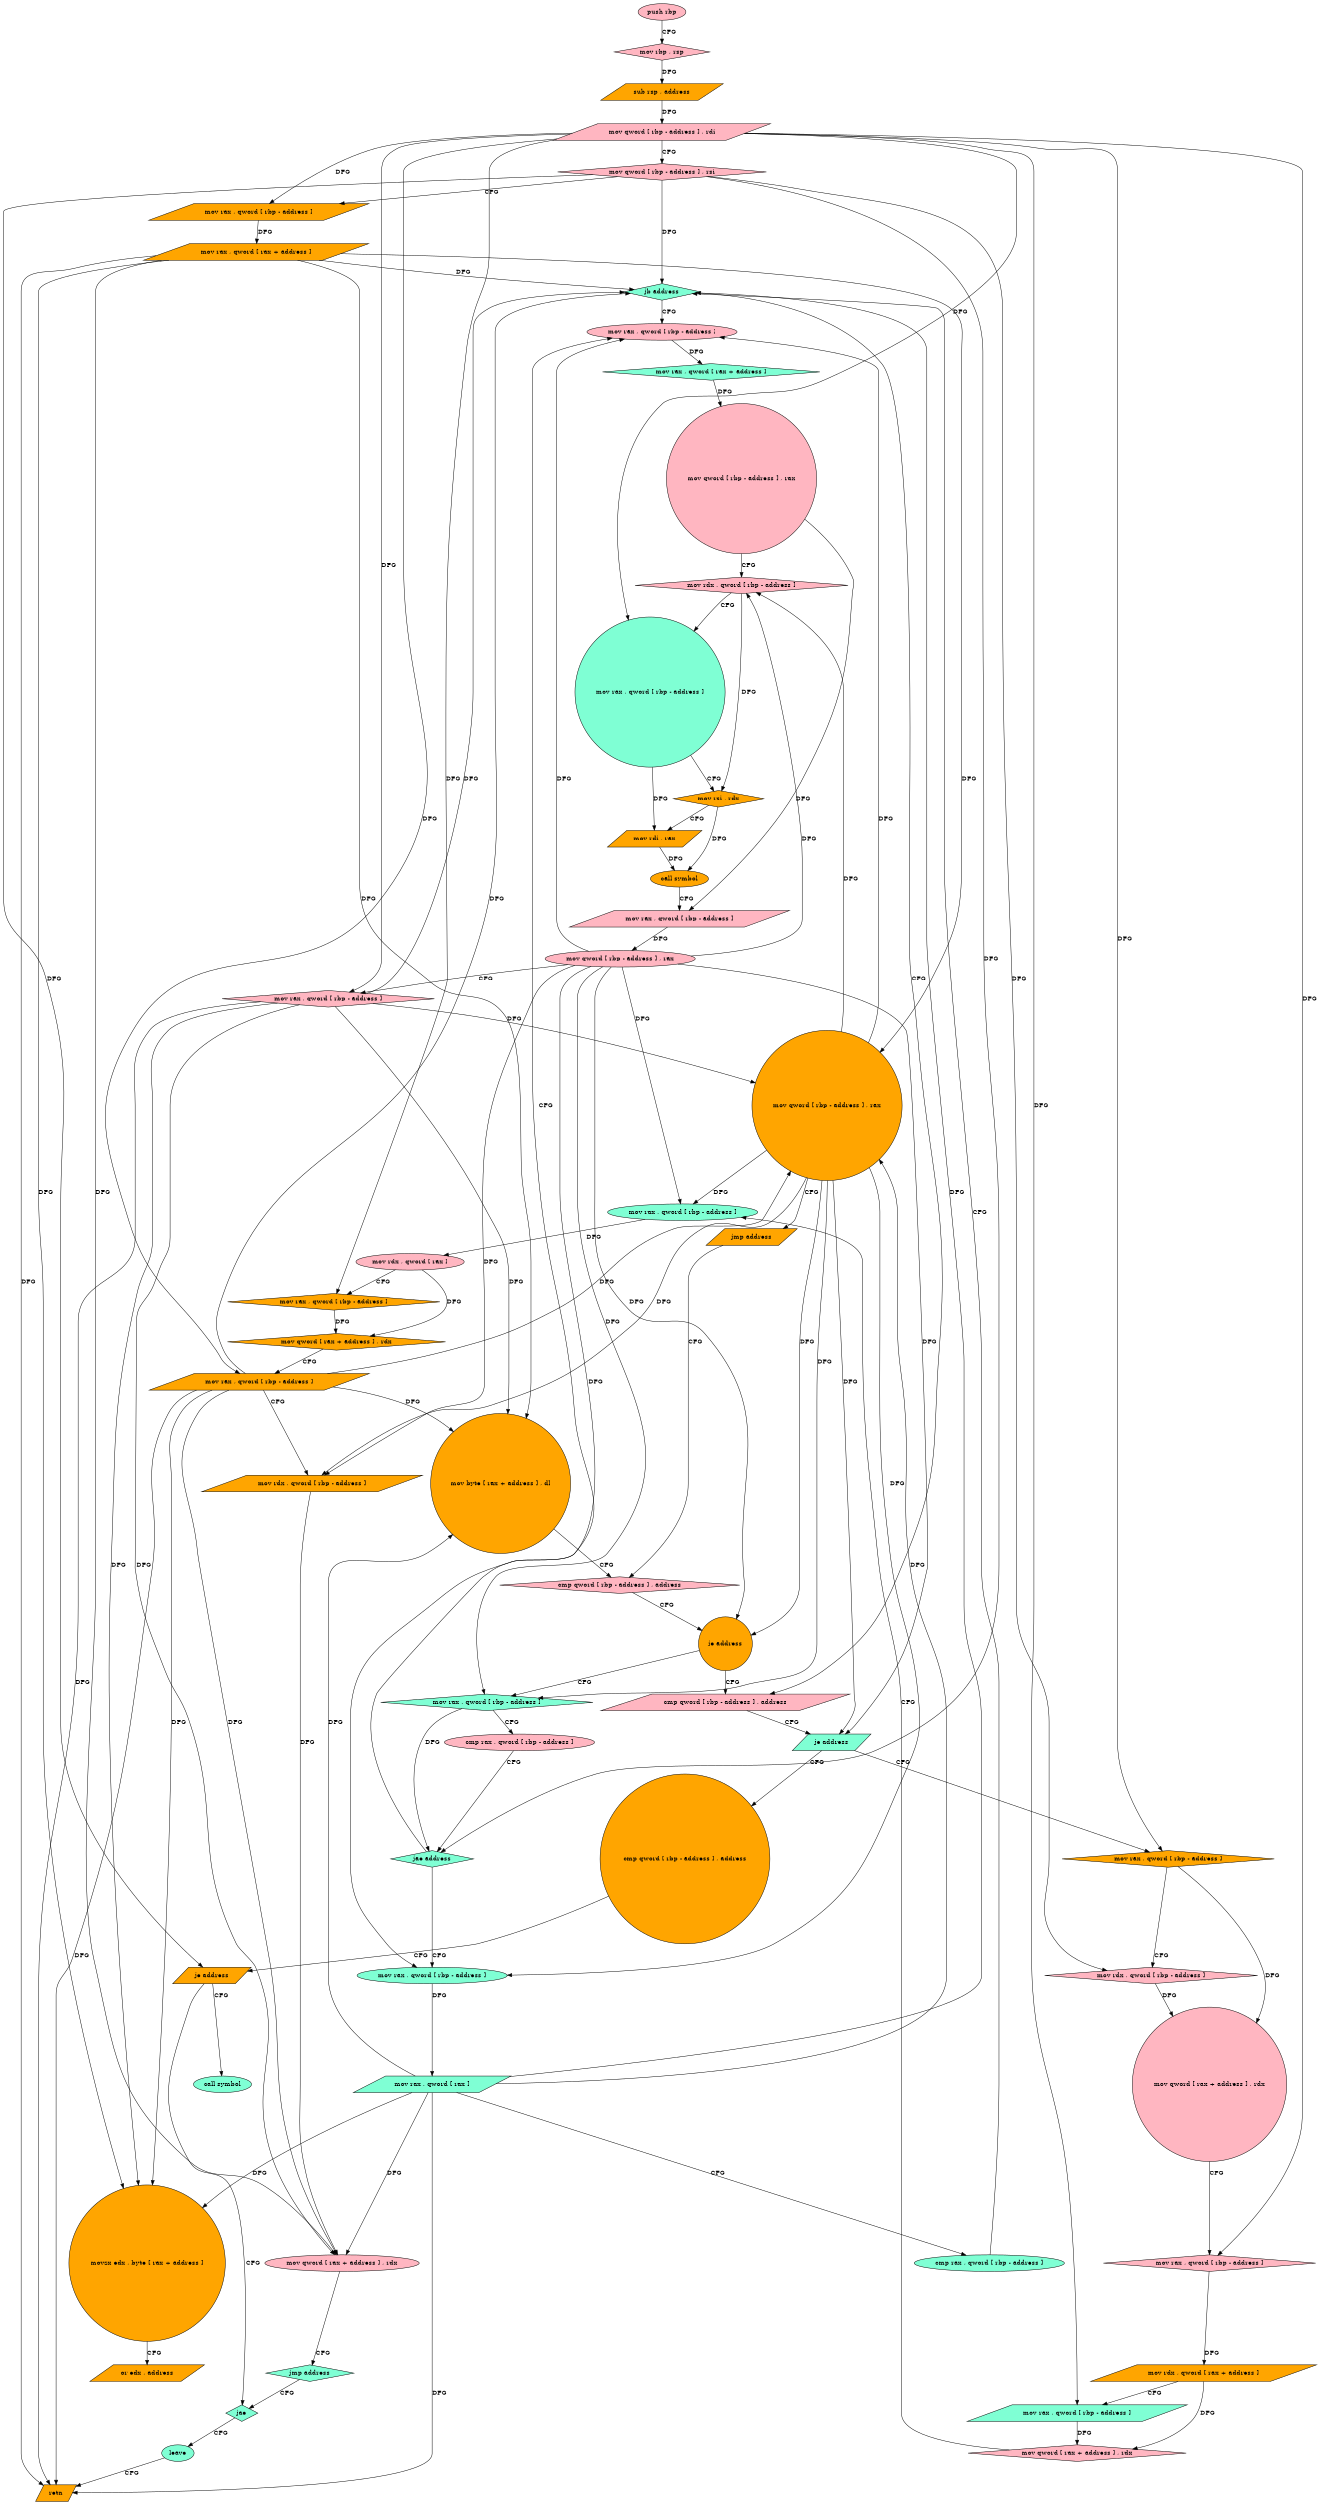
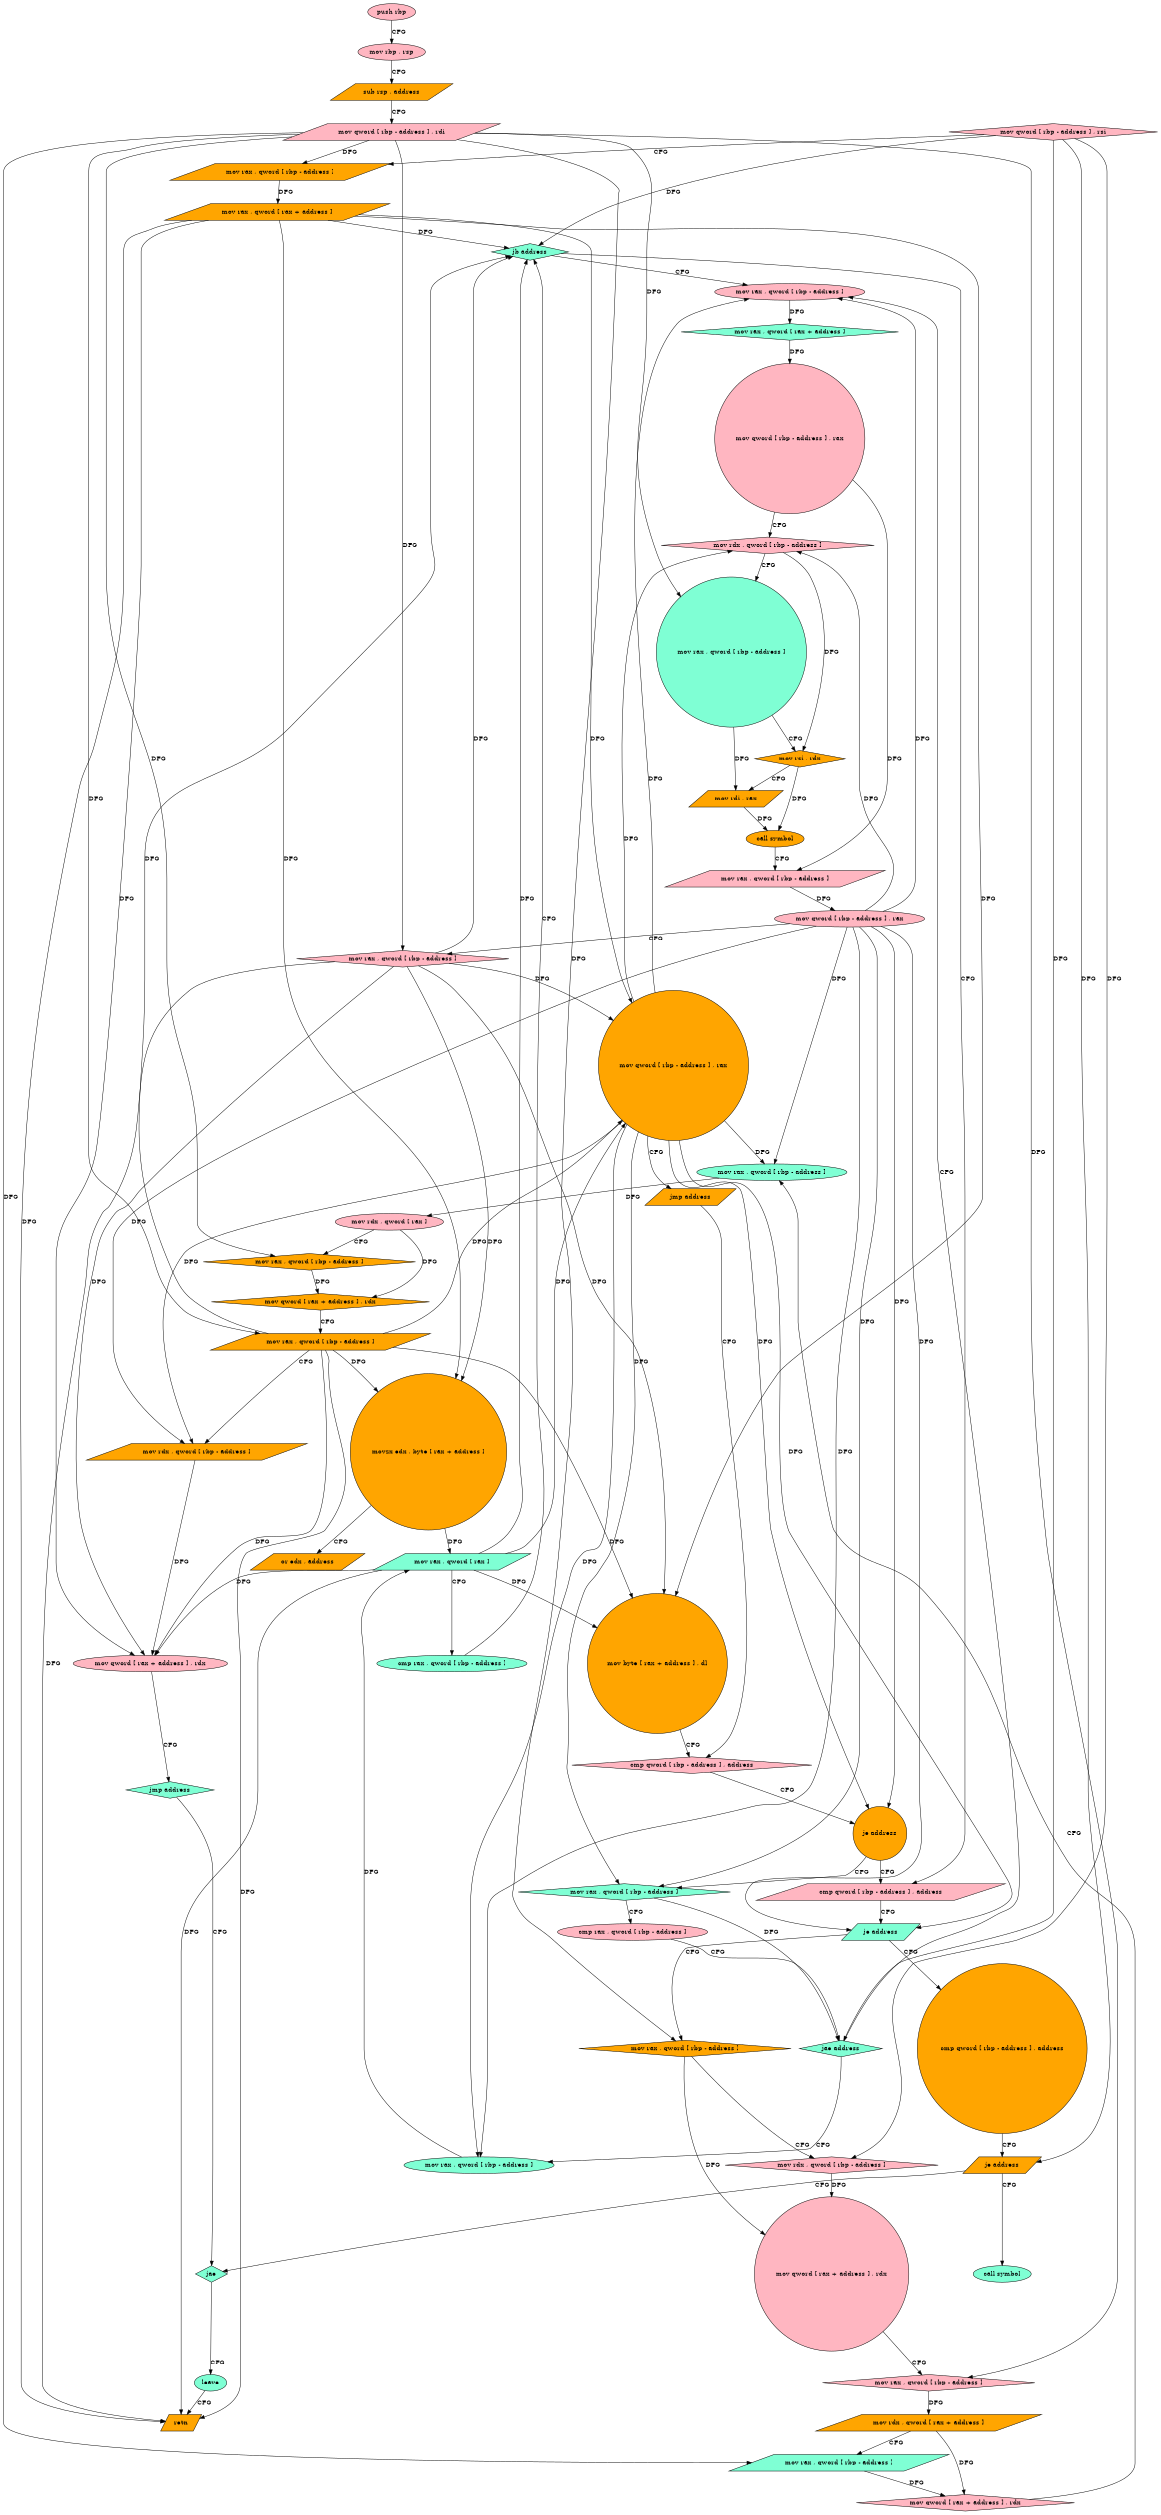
(662, 52) -> (392, 52)
(670, 72) -> (399, 72)
(670, 112) -> (399, 112)
(662, 150) -> none
(305, 2142) -> (447, 1539)
